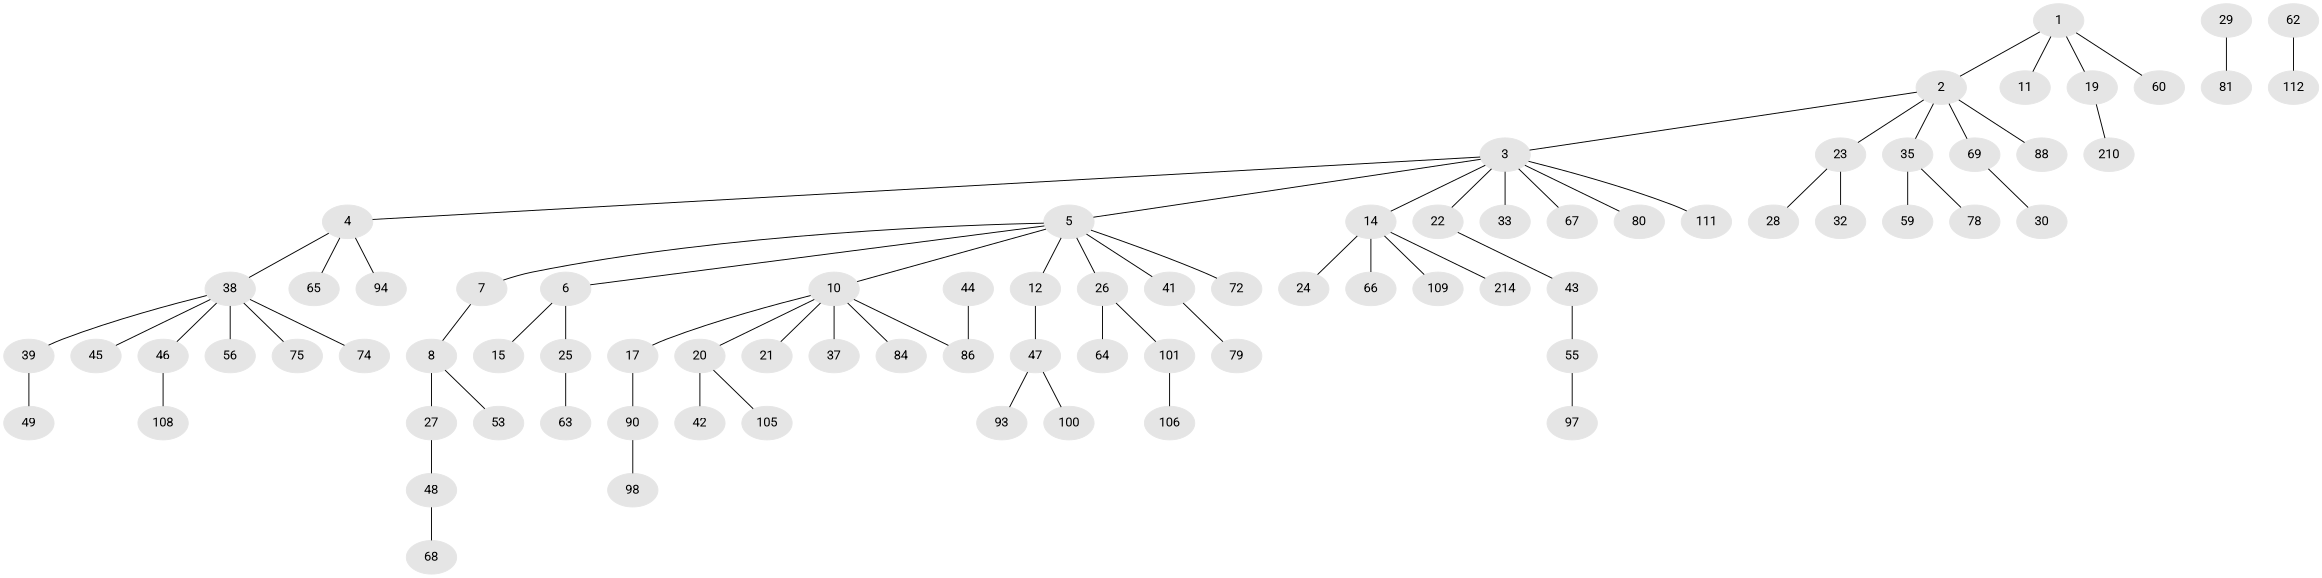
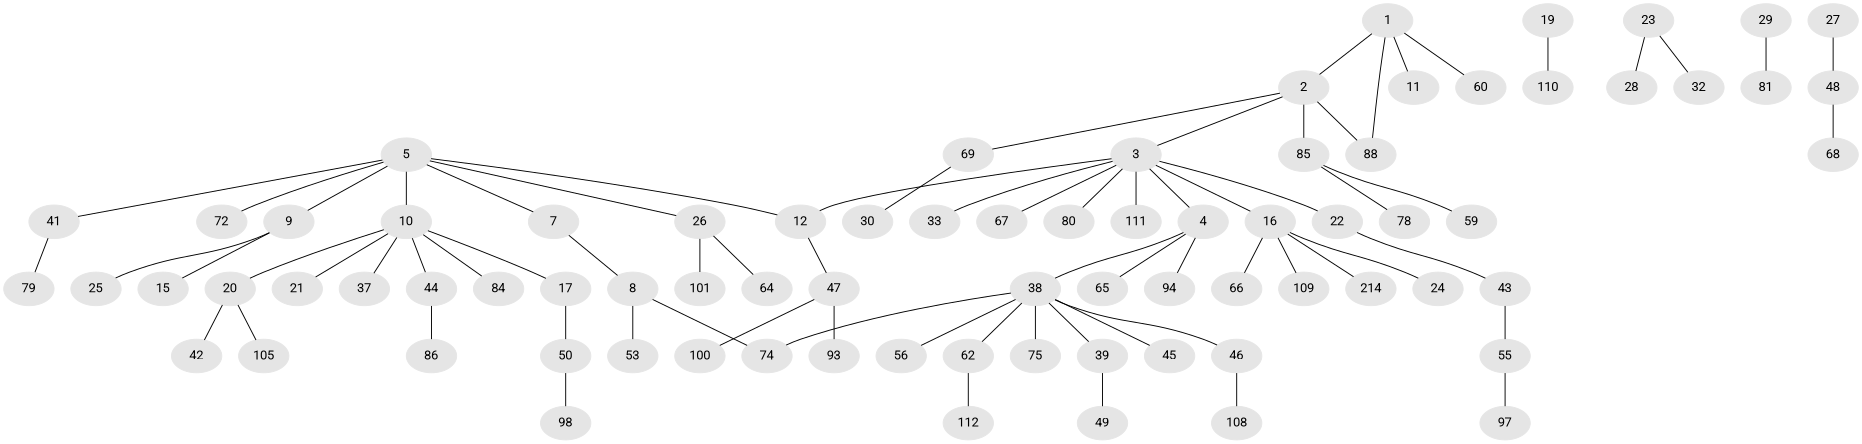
(2075, 54) -> (1378, 88)
(1891, 121) -> none
(1908, 155) -> (1304, 155)
(2109, 155) -> (1548, 88)
(1287, 188) -> (965, 180)
(1371, 222) -> (1270, 222)
(566, 289) -> (289, 222)
(901, 322) -> (419, 255)
none -> (1002, 322)
(431, 390) -> (700, 322)
(566, 423) -> none
(633, 423) -> (566, 356)
(1170, 423) -> none
